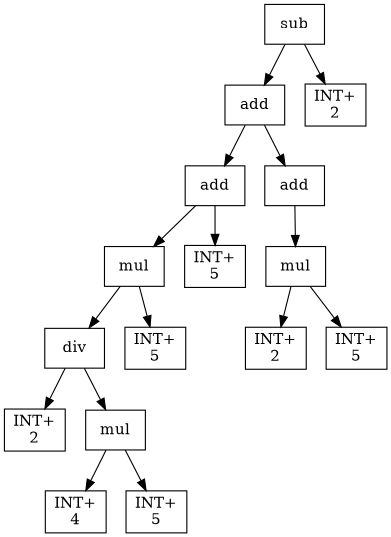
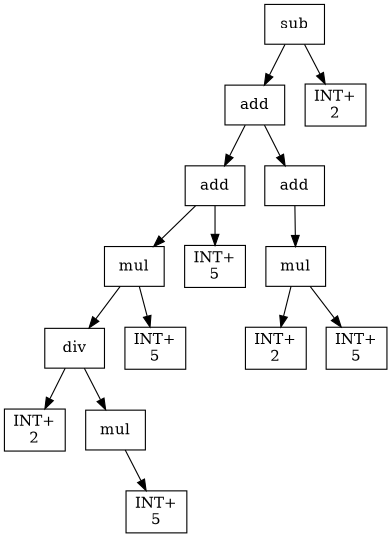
(76, 512) -> none
